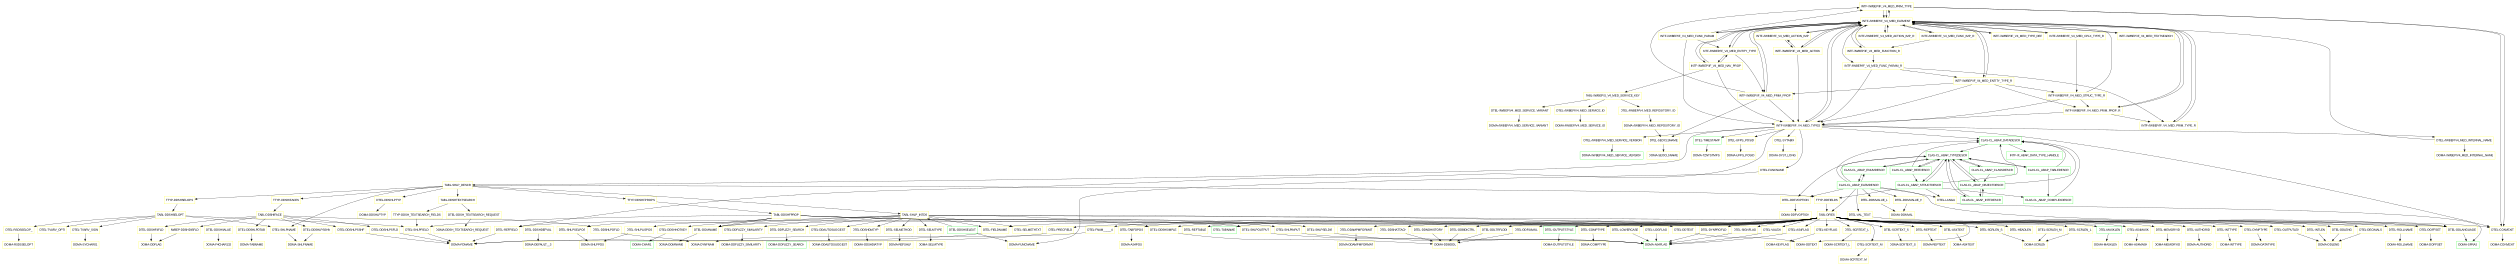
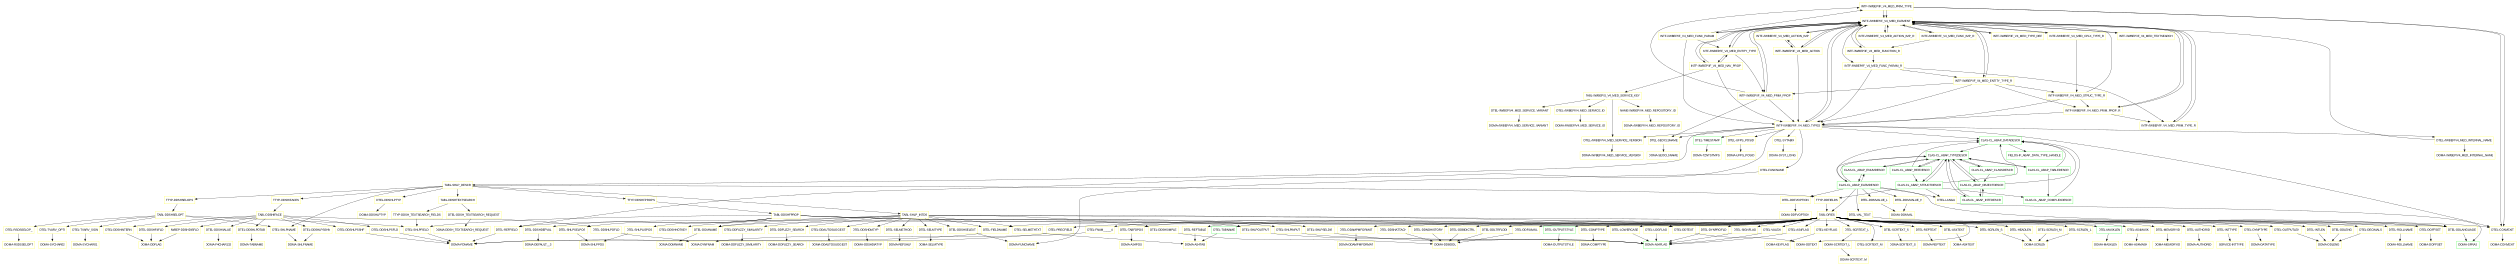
(1889, 15) -> none
(1648, 111) -> (1648, 111)
none -> (1613, 117)
(1657, 132) -> (1728, 131)
(1612, 155) -> (1612, 155)
(2034, 155) -> (2034, 155)
(1835, 168) -> (1873, 160)
none -> (247, 222)
(746, 222) -> (663, 222)
(941, 223) -> (937, 223)
(1499, 224) -> (1744, 223)
none -> (118, 230)
(962, 230) -> (962, 230)
none -> (2027, 237)
none -> (52, 245)
(642, 245) -> none
(786, 245) -> (786, 245)
none -> (1195, 245)
(2231, 245) -> (2231, 245)
(1862, 252) -> (1845, 252)
